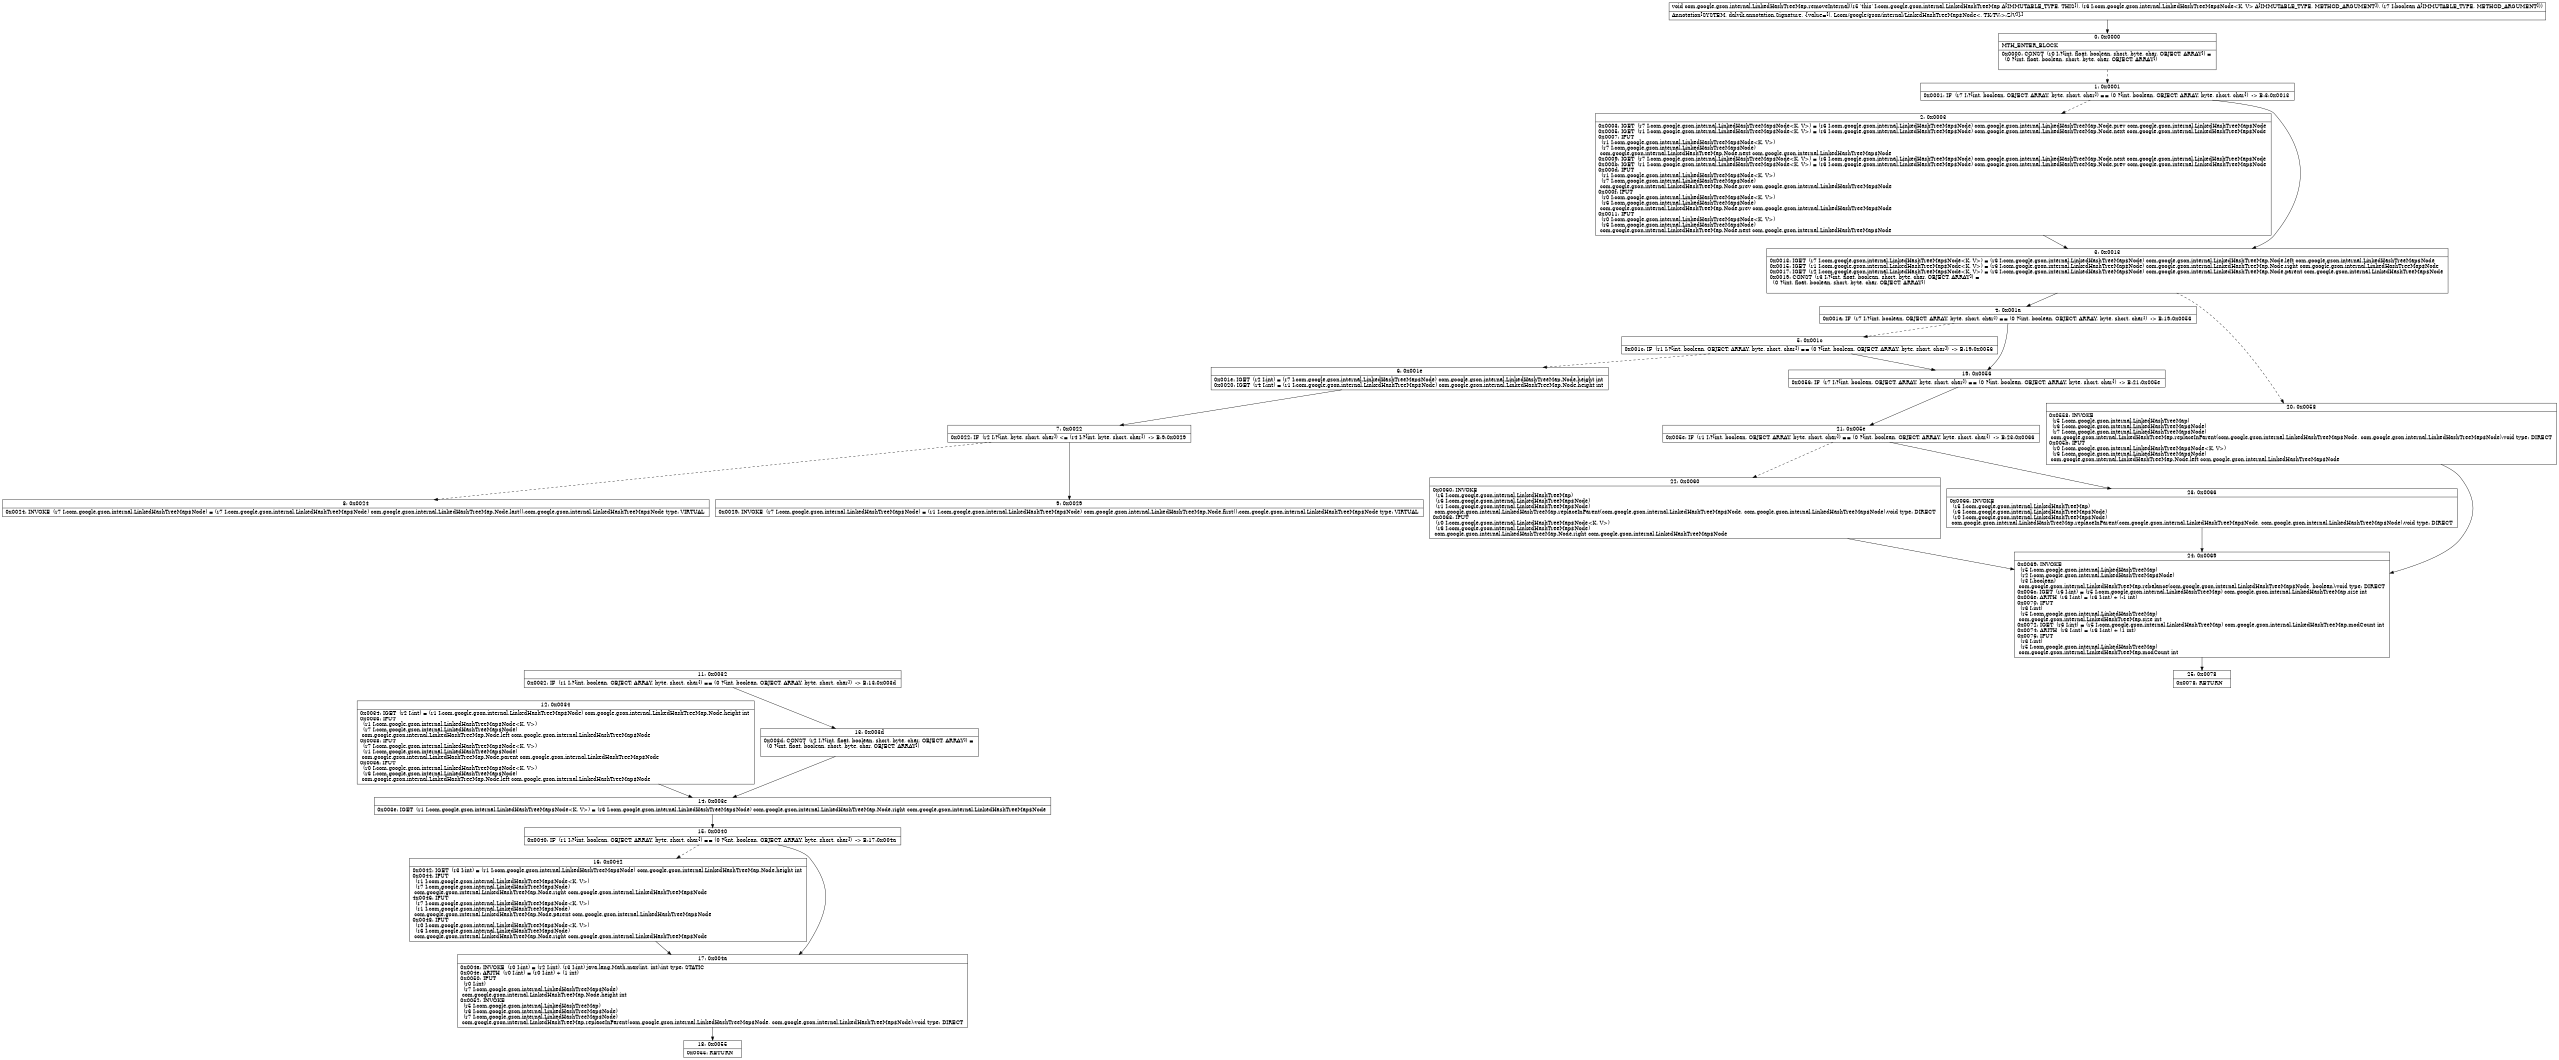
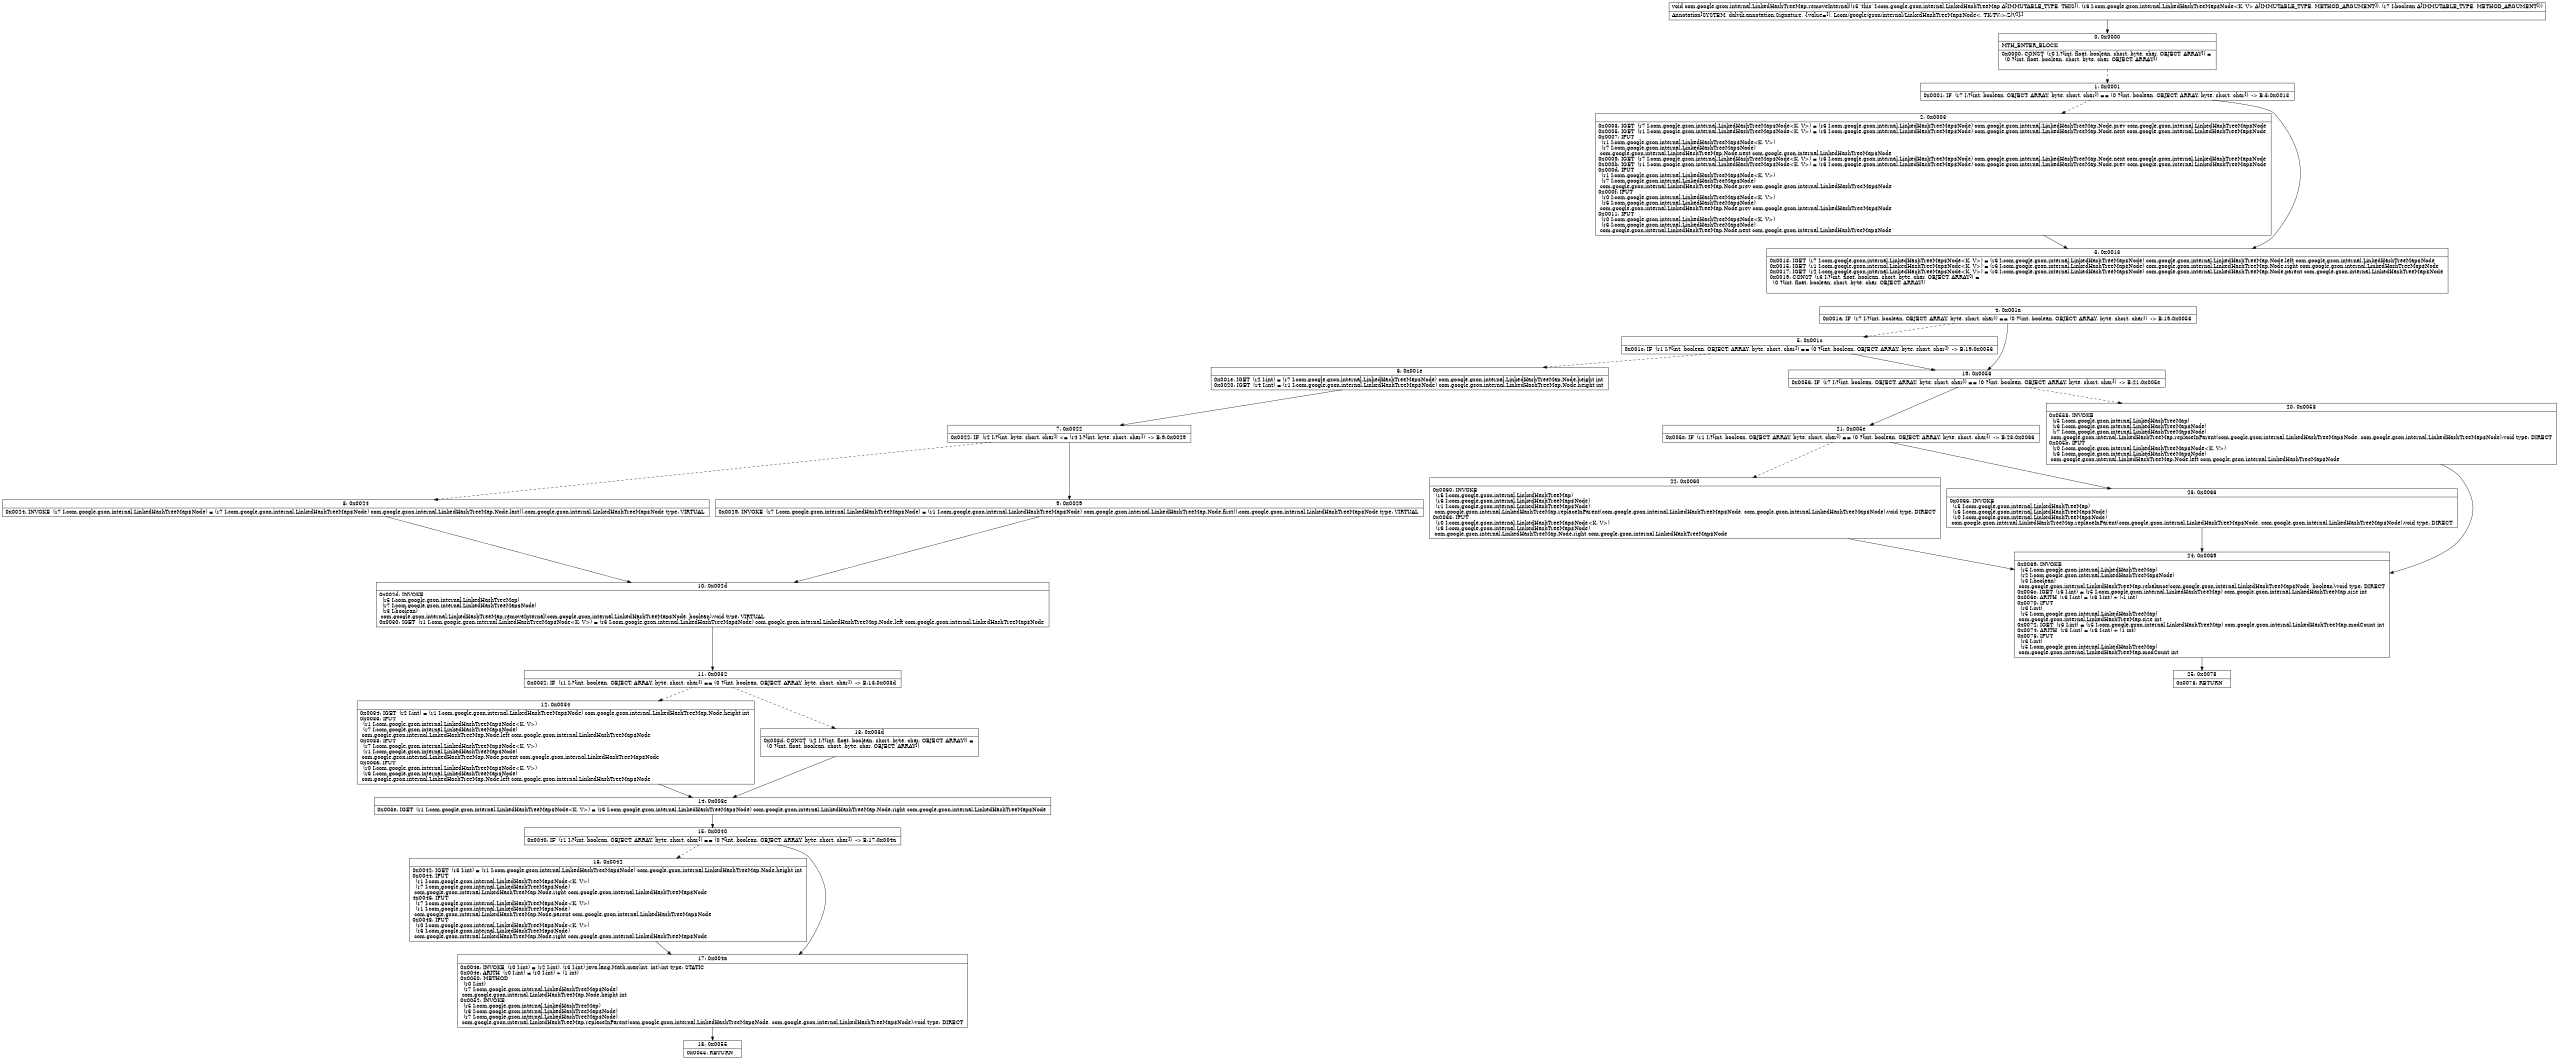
(2044, 299) -> none
(2236, 340) -> (2072, 395)
none -> (713, 605)
none -> (677, 694)
(782, 707) -> (782, 707)
(480, 979) -> (486, 979)
